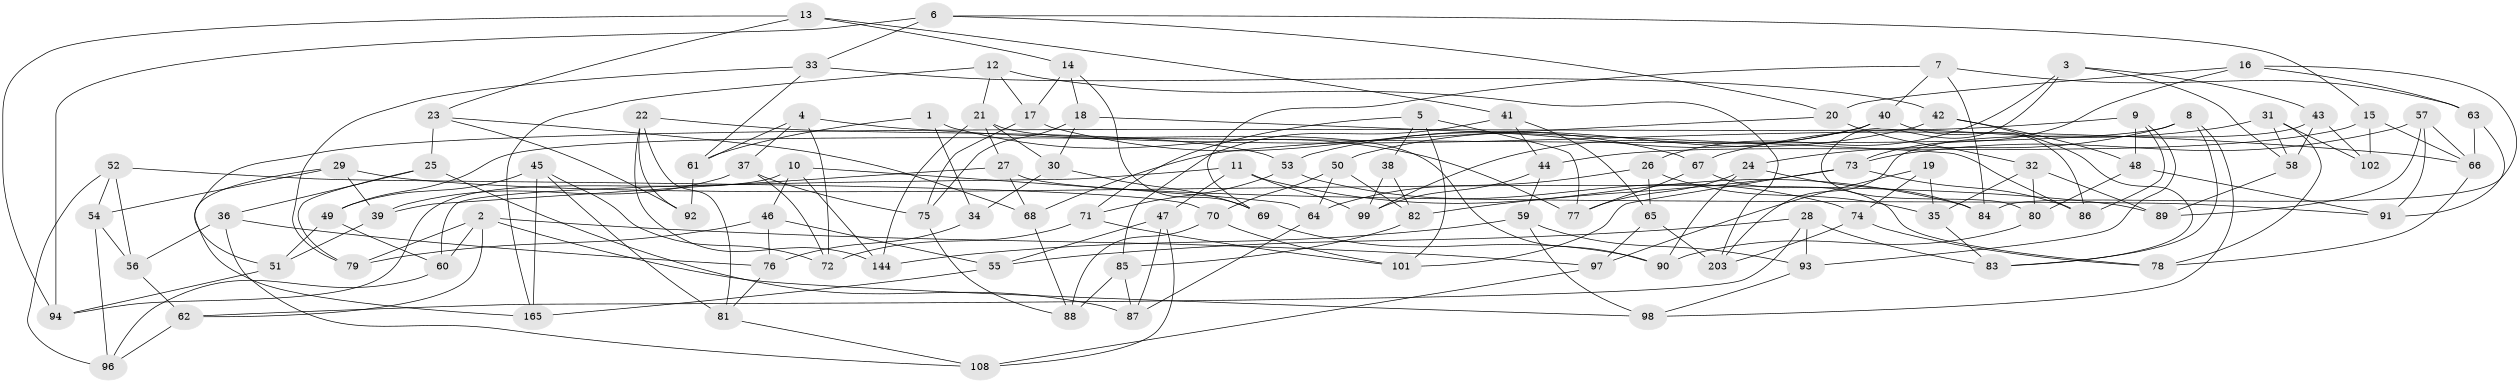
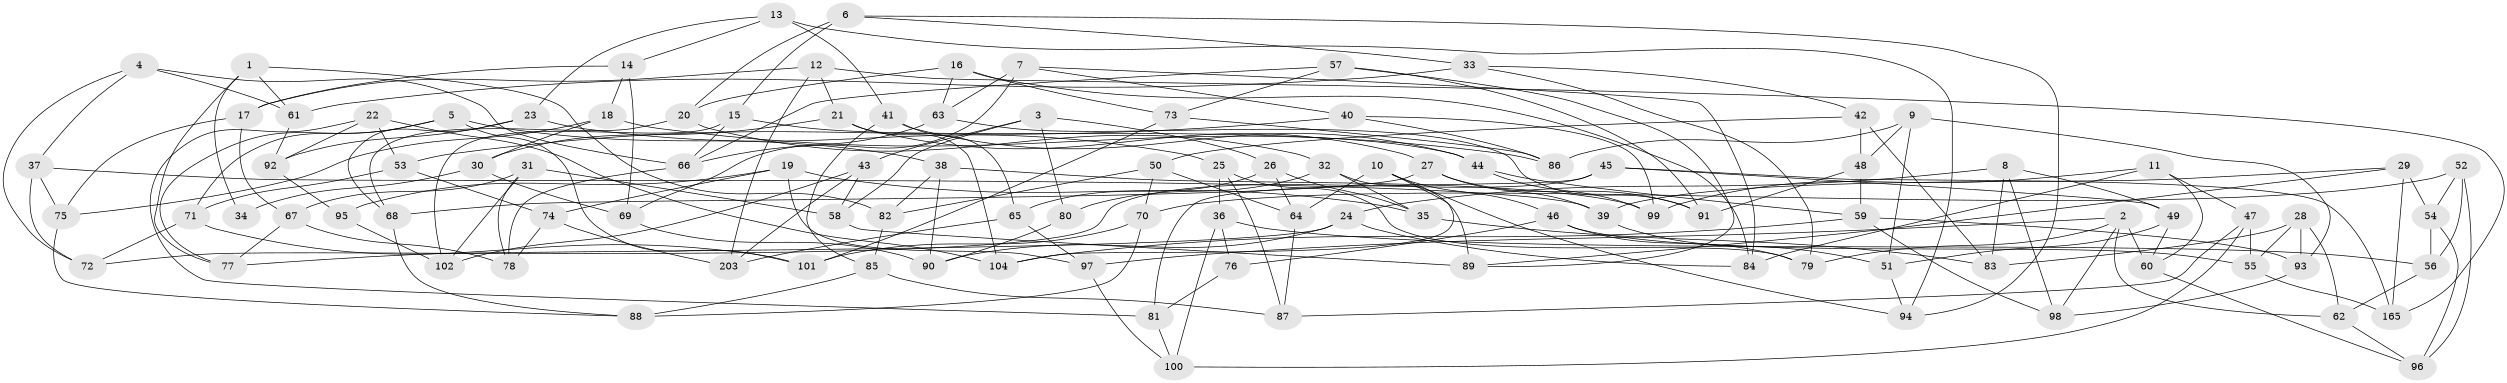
(1436, 167) -> (935, 215)
(1633, 192) -> (565, 110)
(2077, 196) -> (1861, 191)
none -> (342, 217)
(869, 243) -> none
(882, 267) -> (999, 267)
(980, 367) -> (1174, 367)
